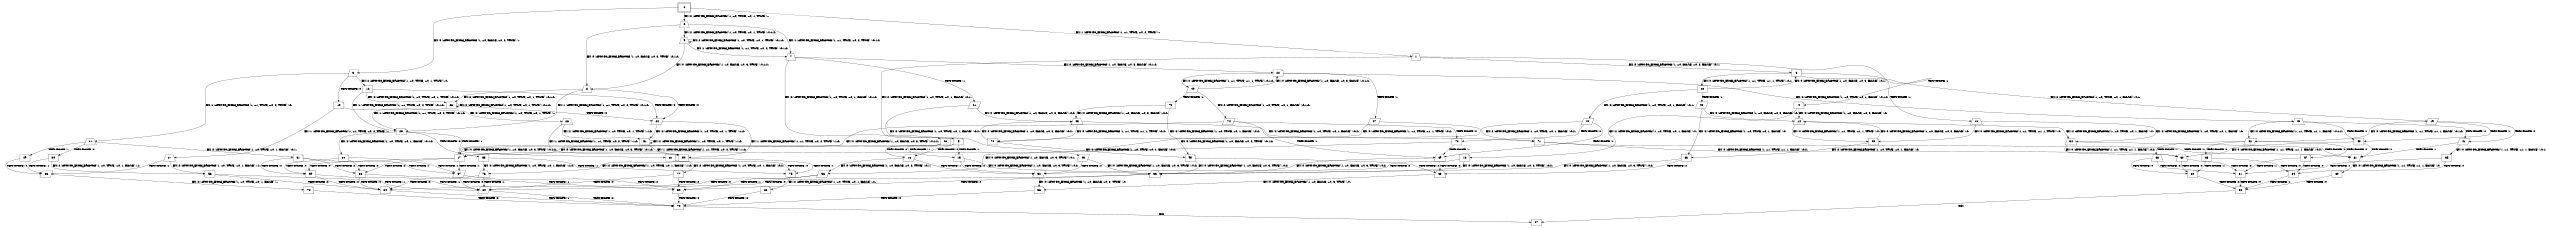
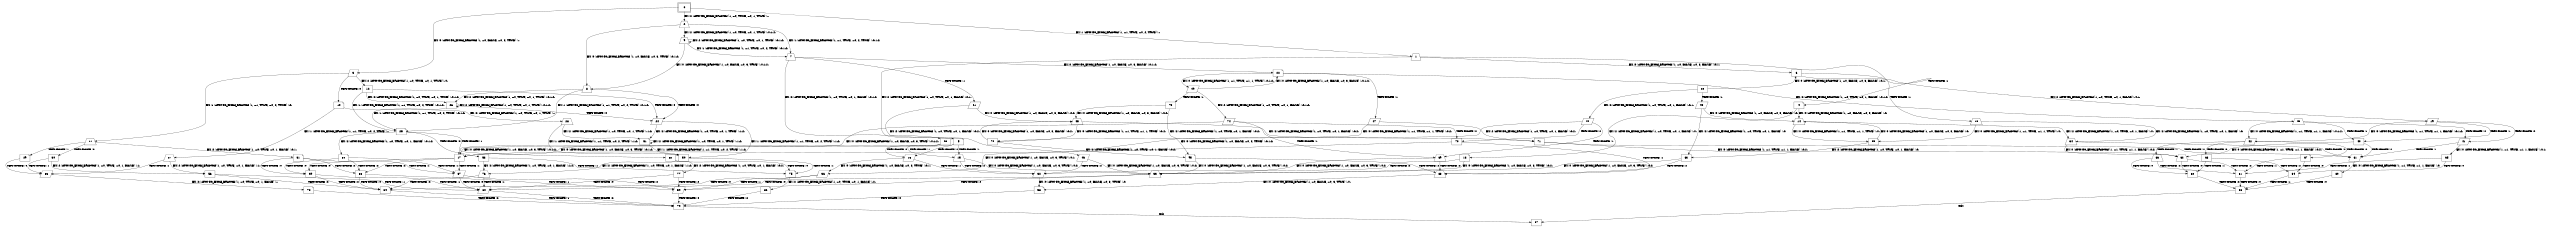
(1745, 74) -> none
(1449, 149) -> (1647, 164)
